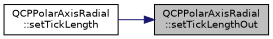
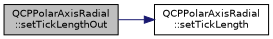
(131, 20) -> (131, 20)
